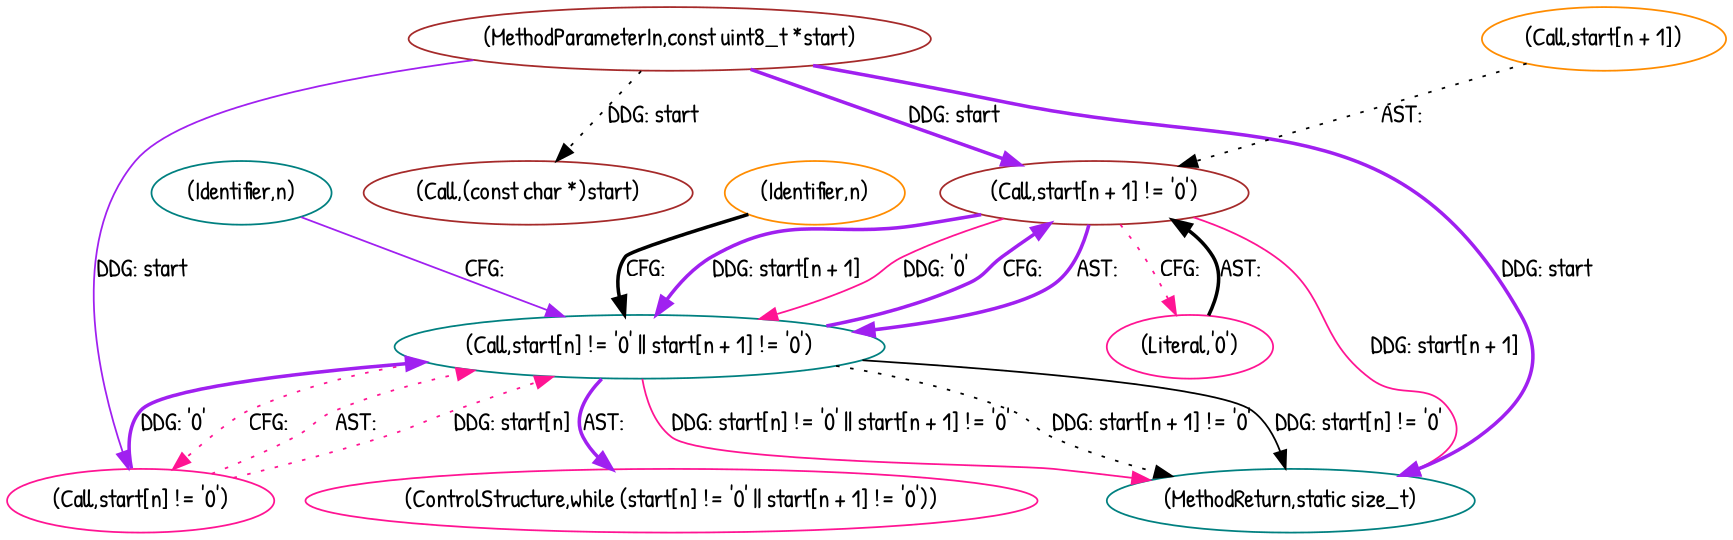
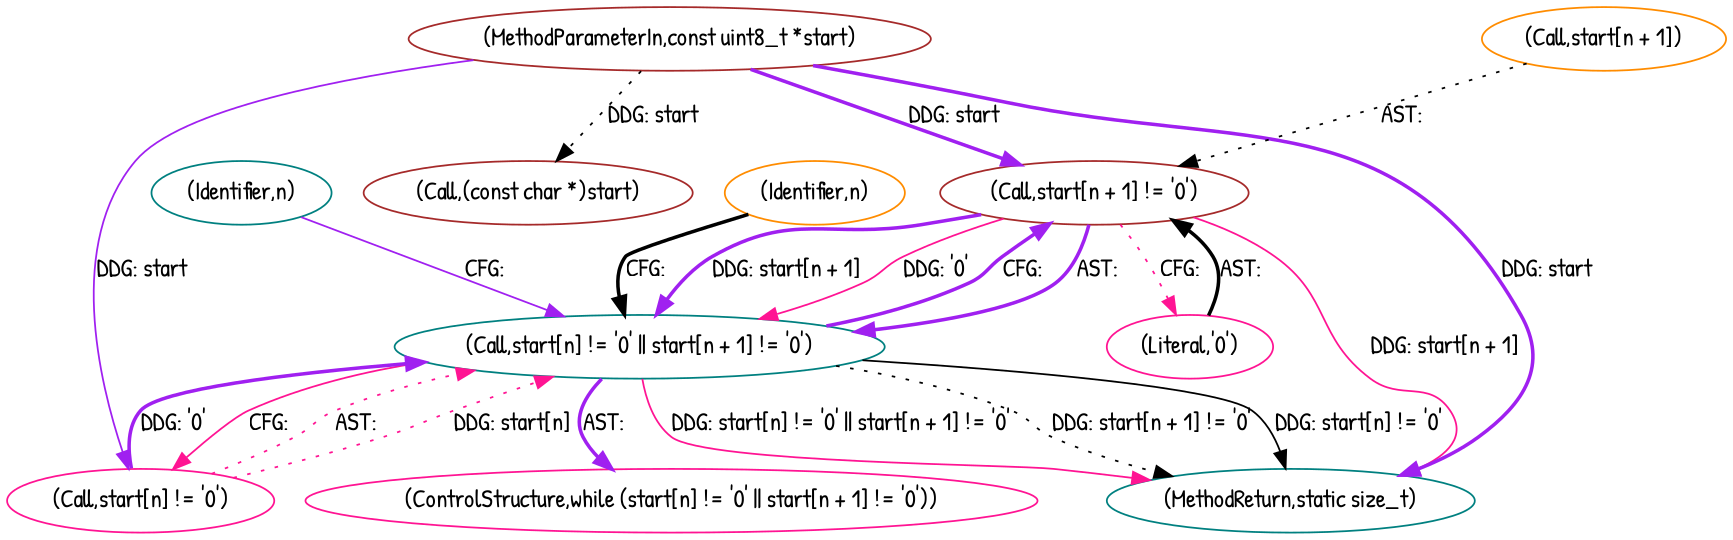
(298, 392) -> (298, 392)
